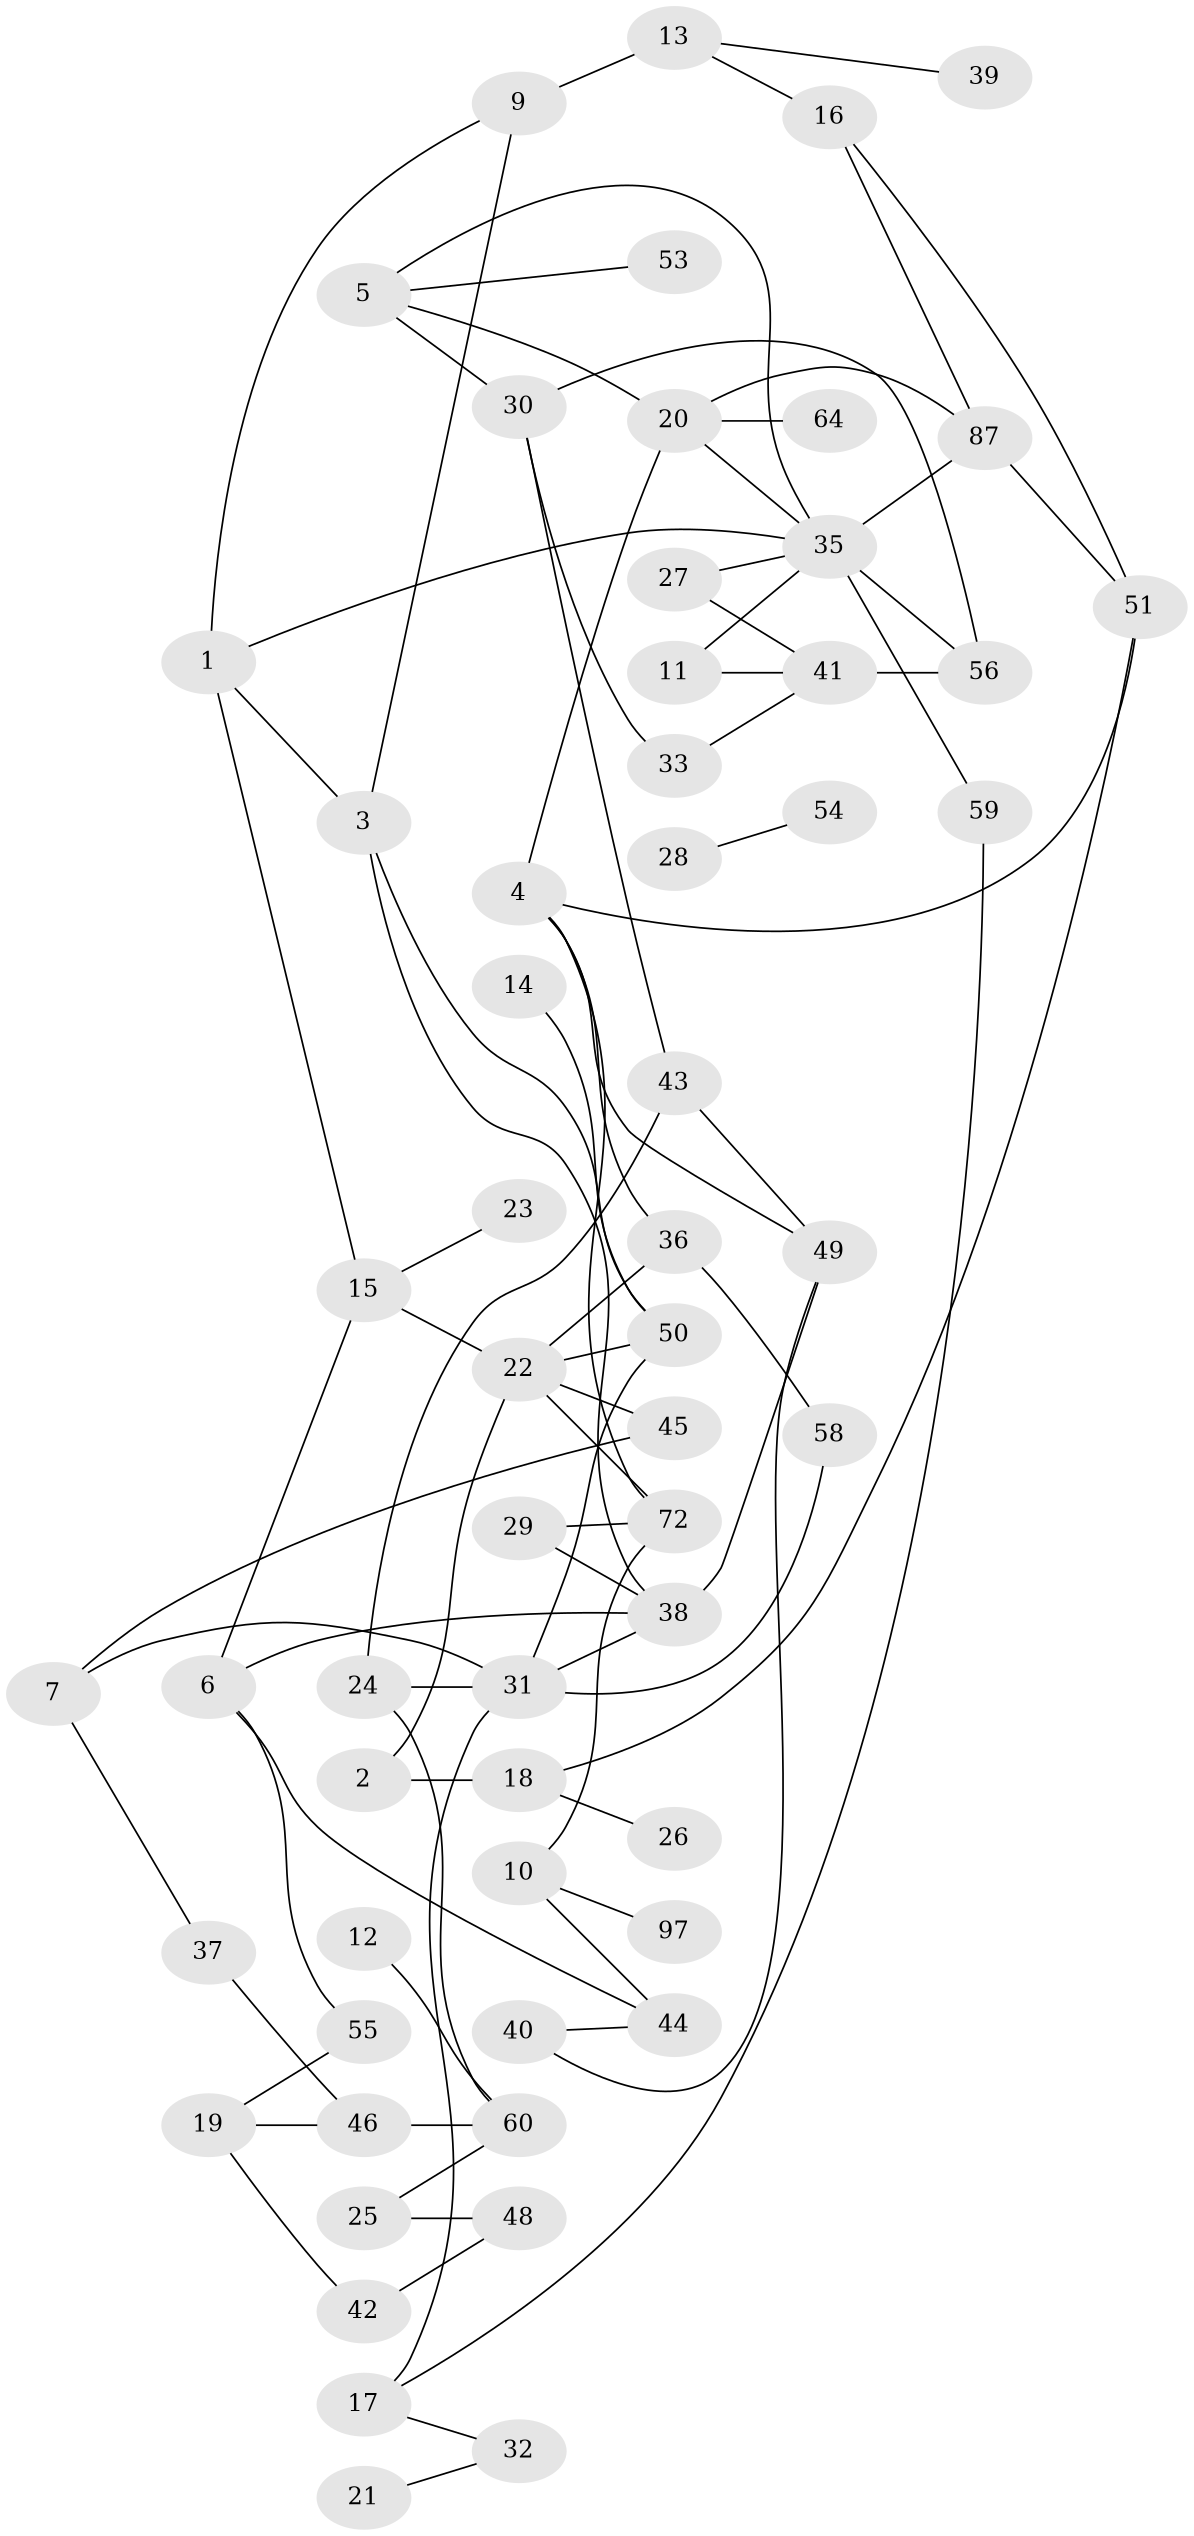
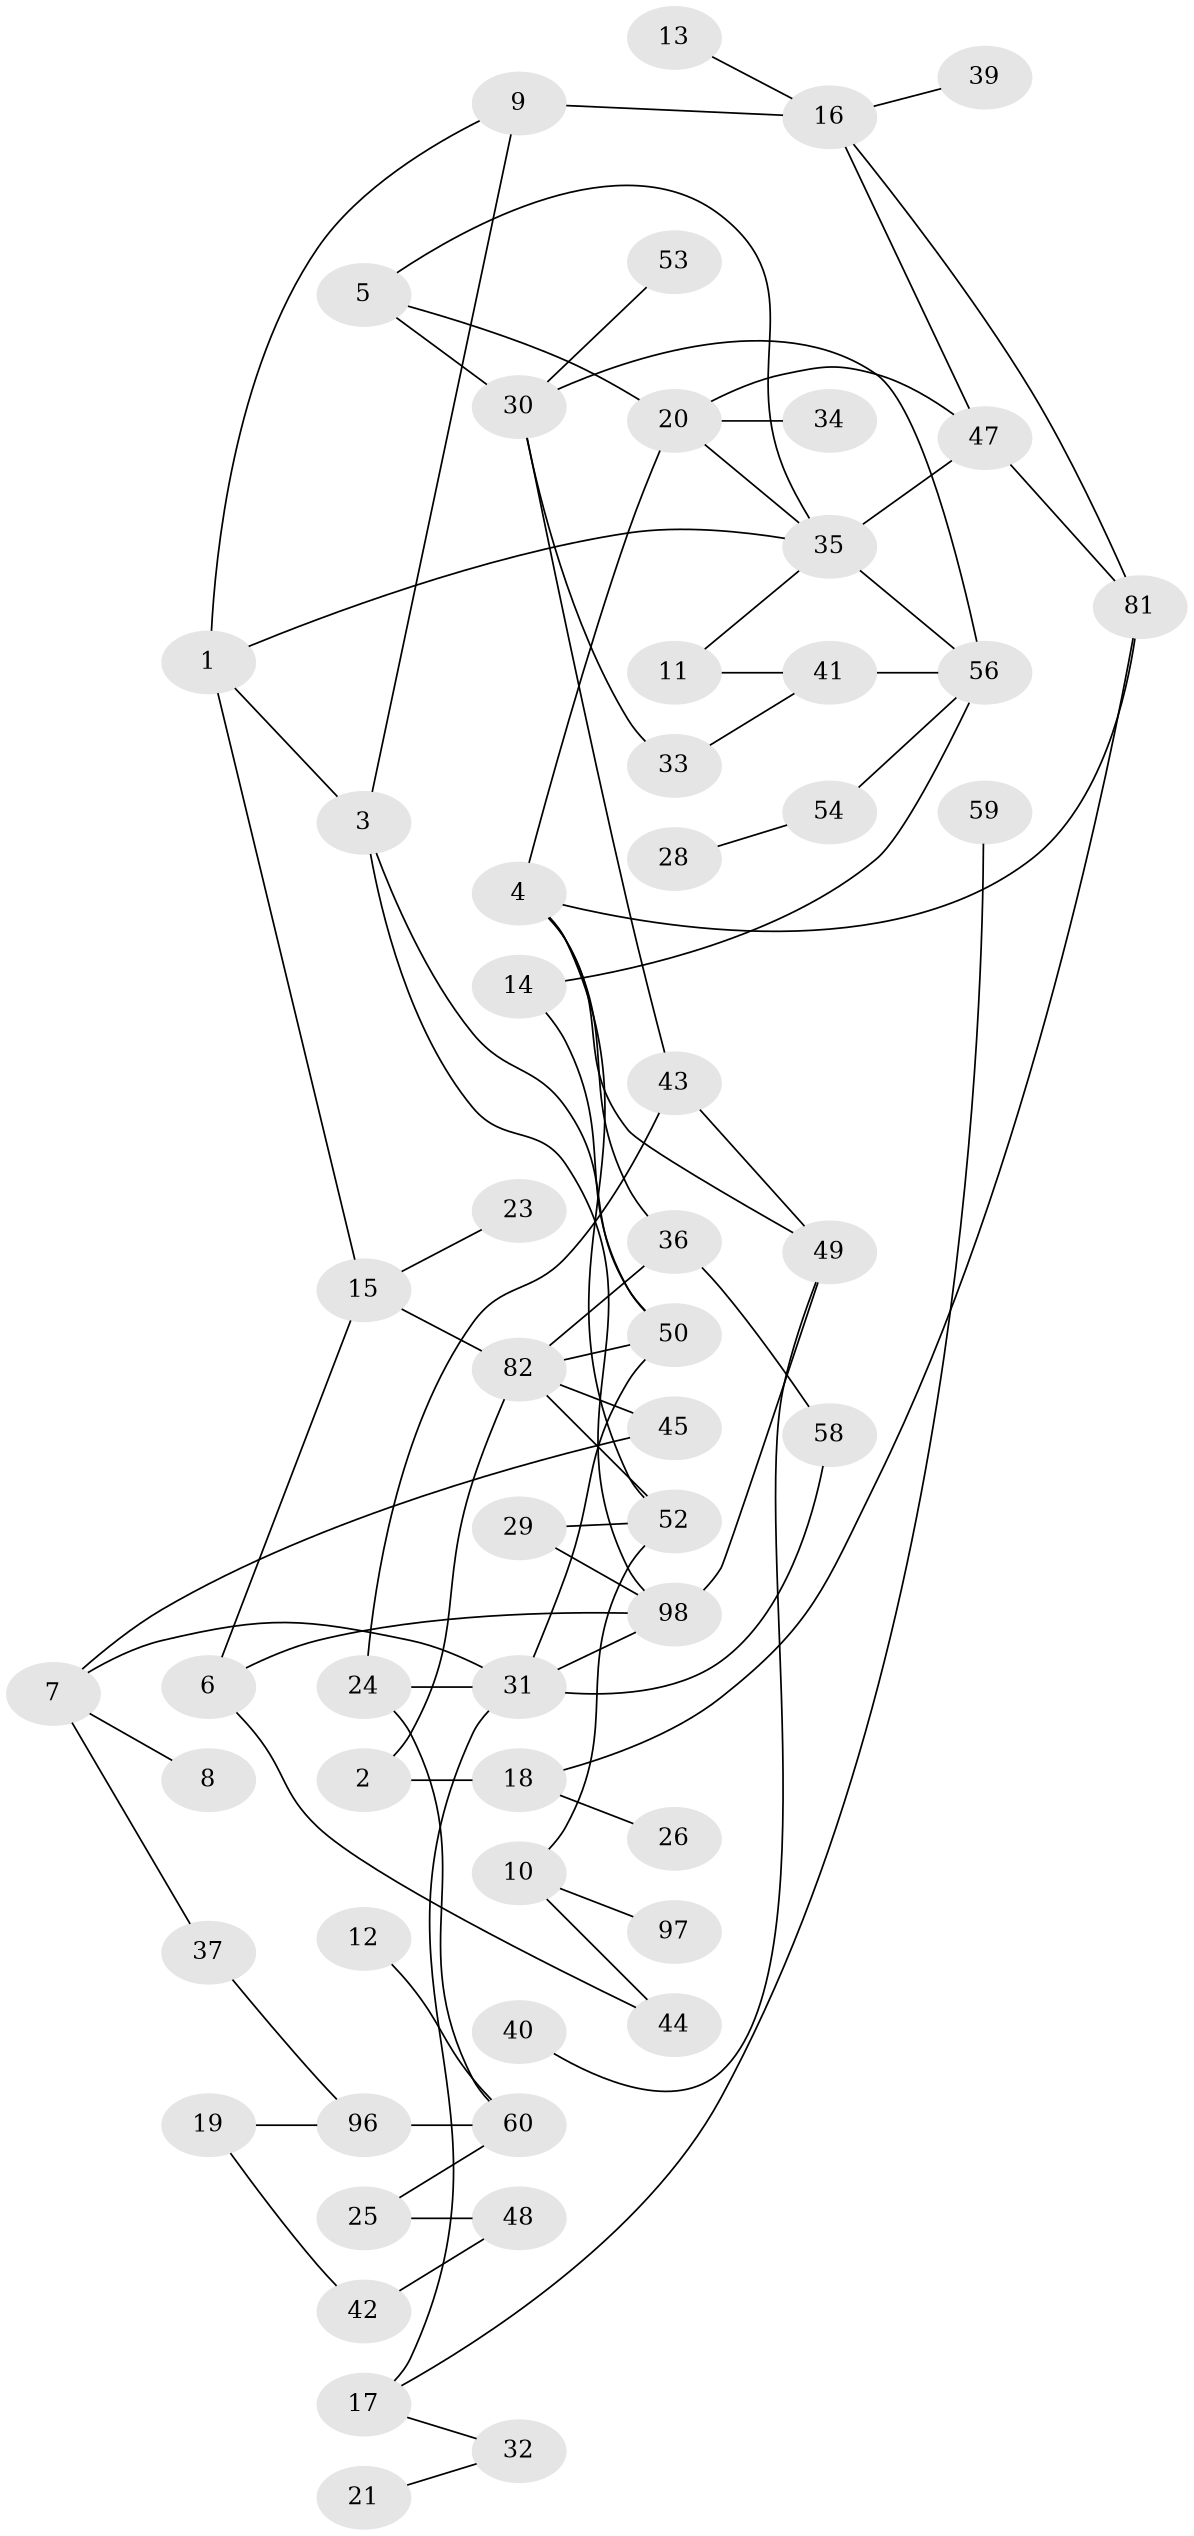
(830, 58) -> (907, 97)
(597, 71) -> (675, 110)
(519, 279) -> (597, 335)
(830, 421) -> (830, 421)
(985, 438) -> (985, 438)
(674, 580) -> none
(1140, 607) -> (1140, 607)
(910, 685) -> none
none -> (907, 743)
none -> (812, 902)
(519, 1370) -> (519, 1370)
(674, 1521) -> (674, 1521)
(674, 1615) -> (674, 1615)
none -> (209, 1780)
(597, 2029) -> none
(364, 2032) -> none
(364, 2125) -> (364, 2125)
